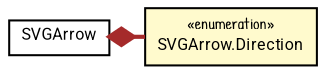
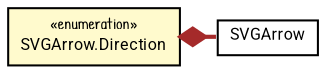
(140, 37) -> (211, 37)
